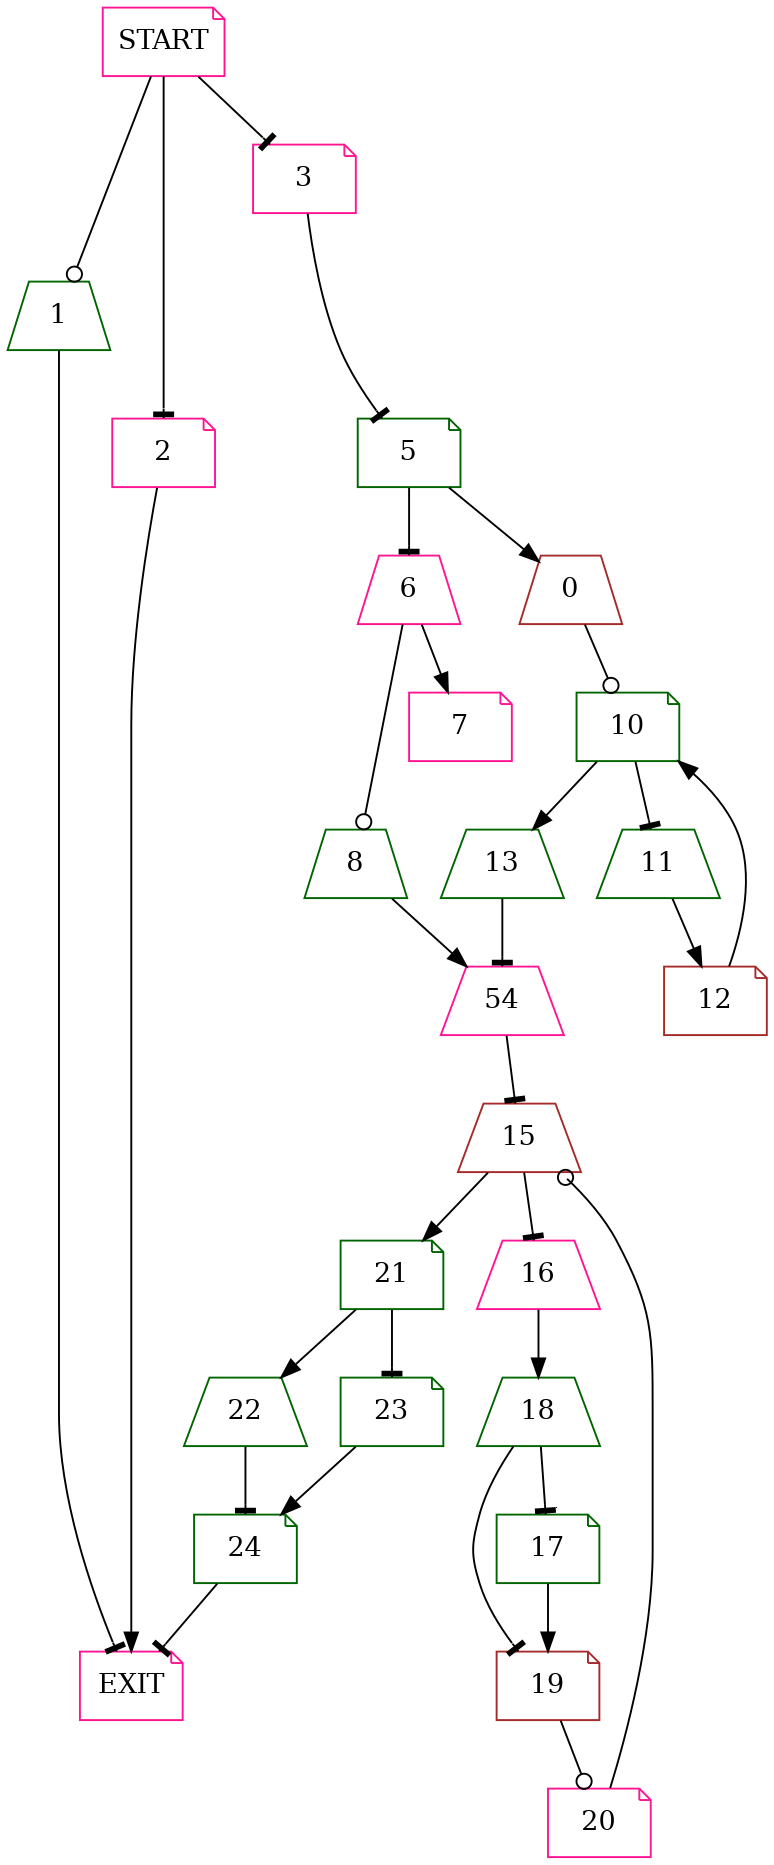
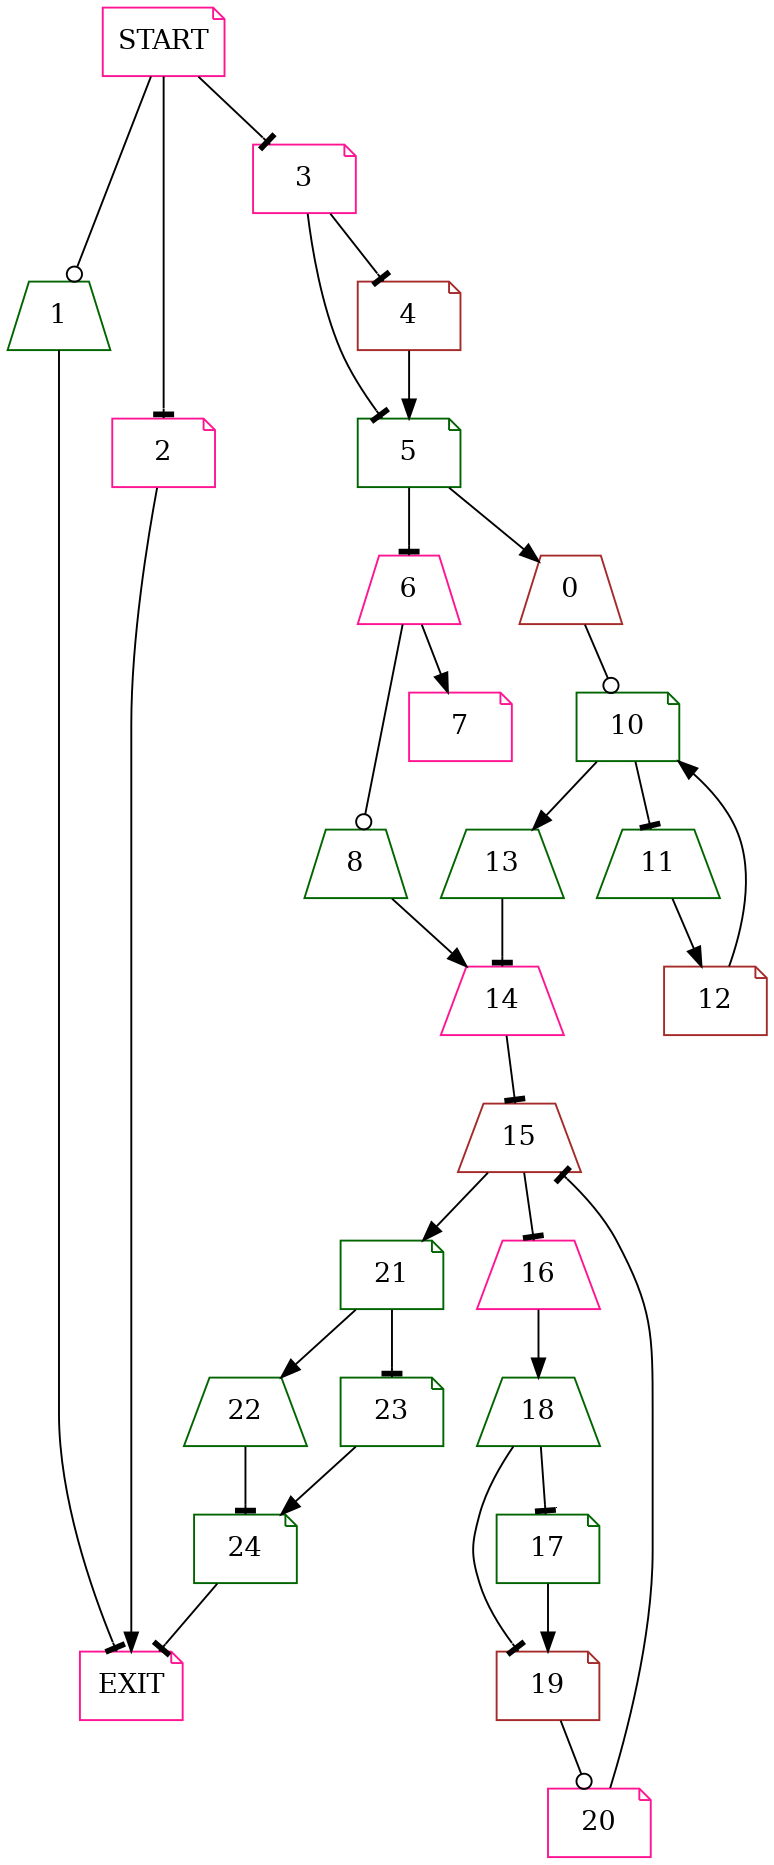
none -> (409, 316)
(502, 1001) -> (502, 1001)
(653, 1474) -> (653, 1474)
